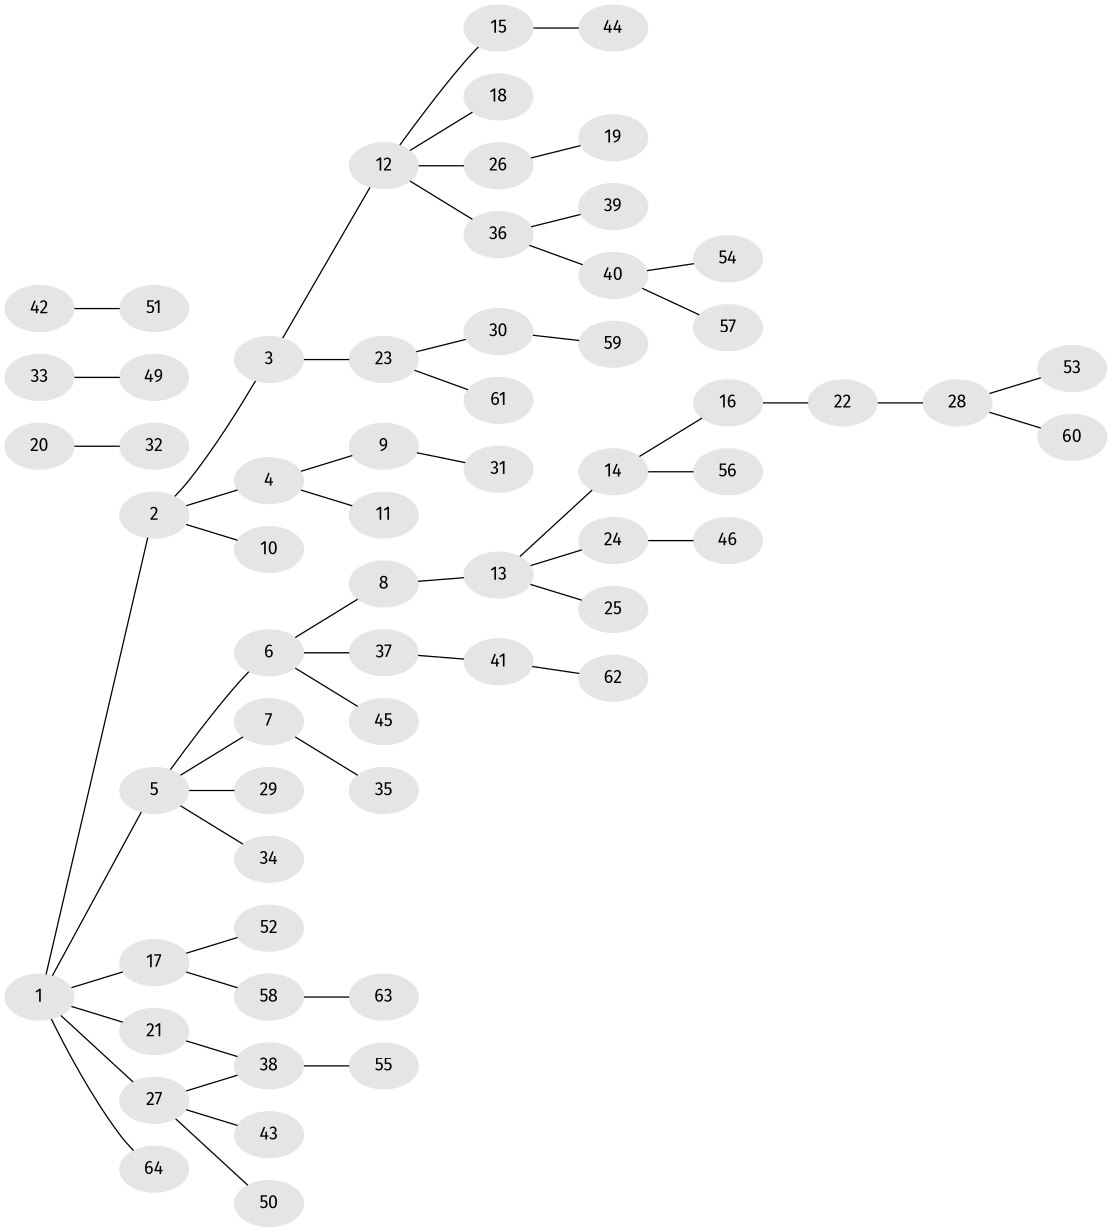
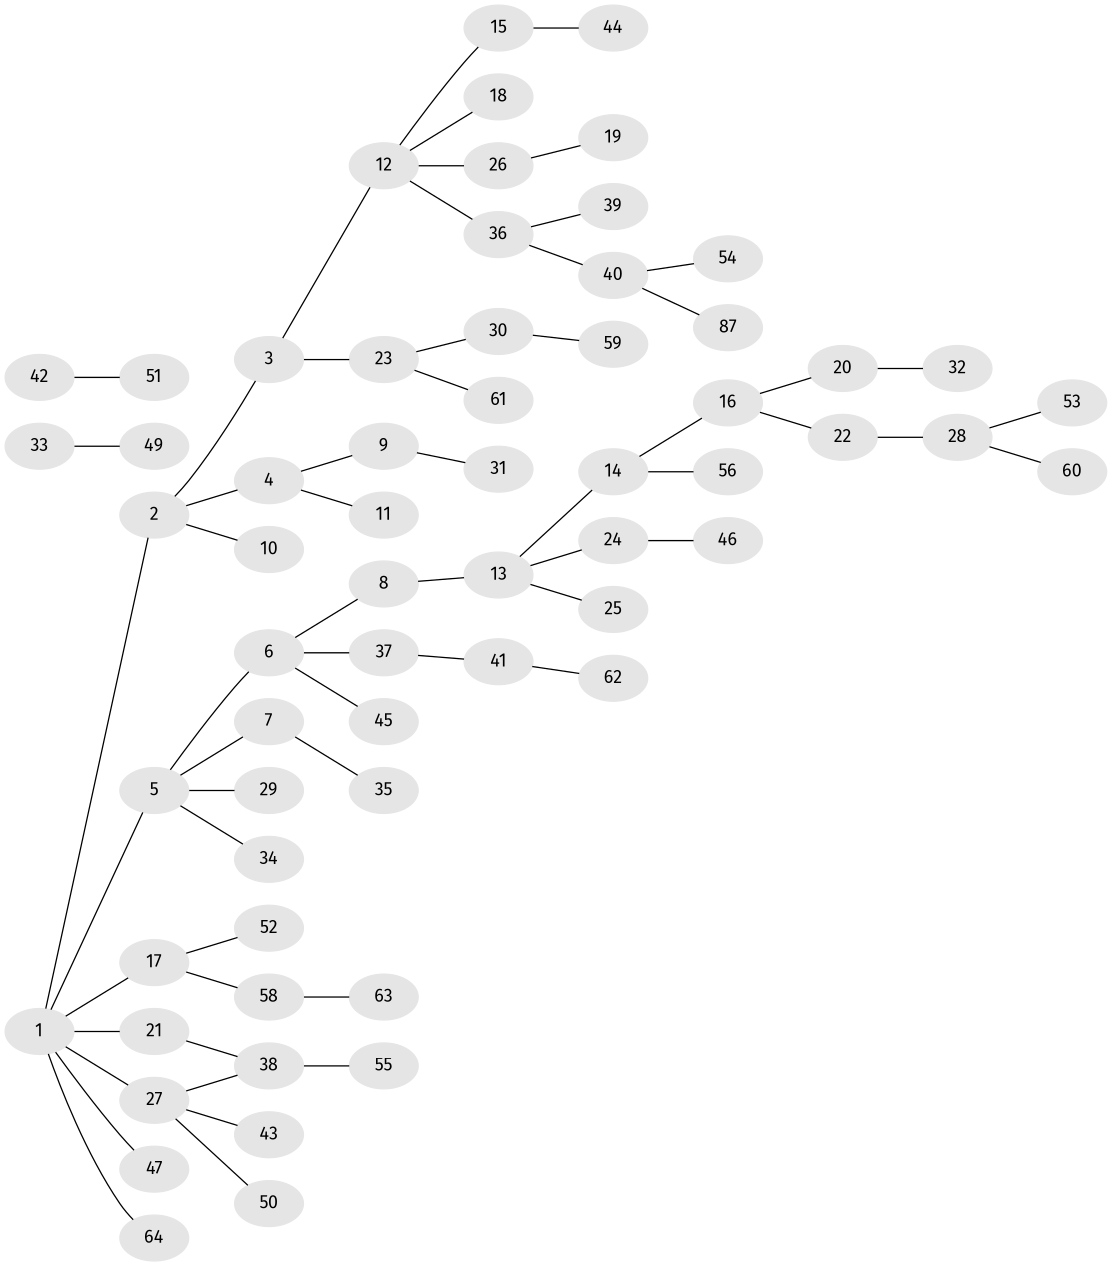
(728, 328) -> (728, 328)
none -> (786, 386)
none -> (154, 1169)
